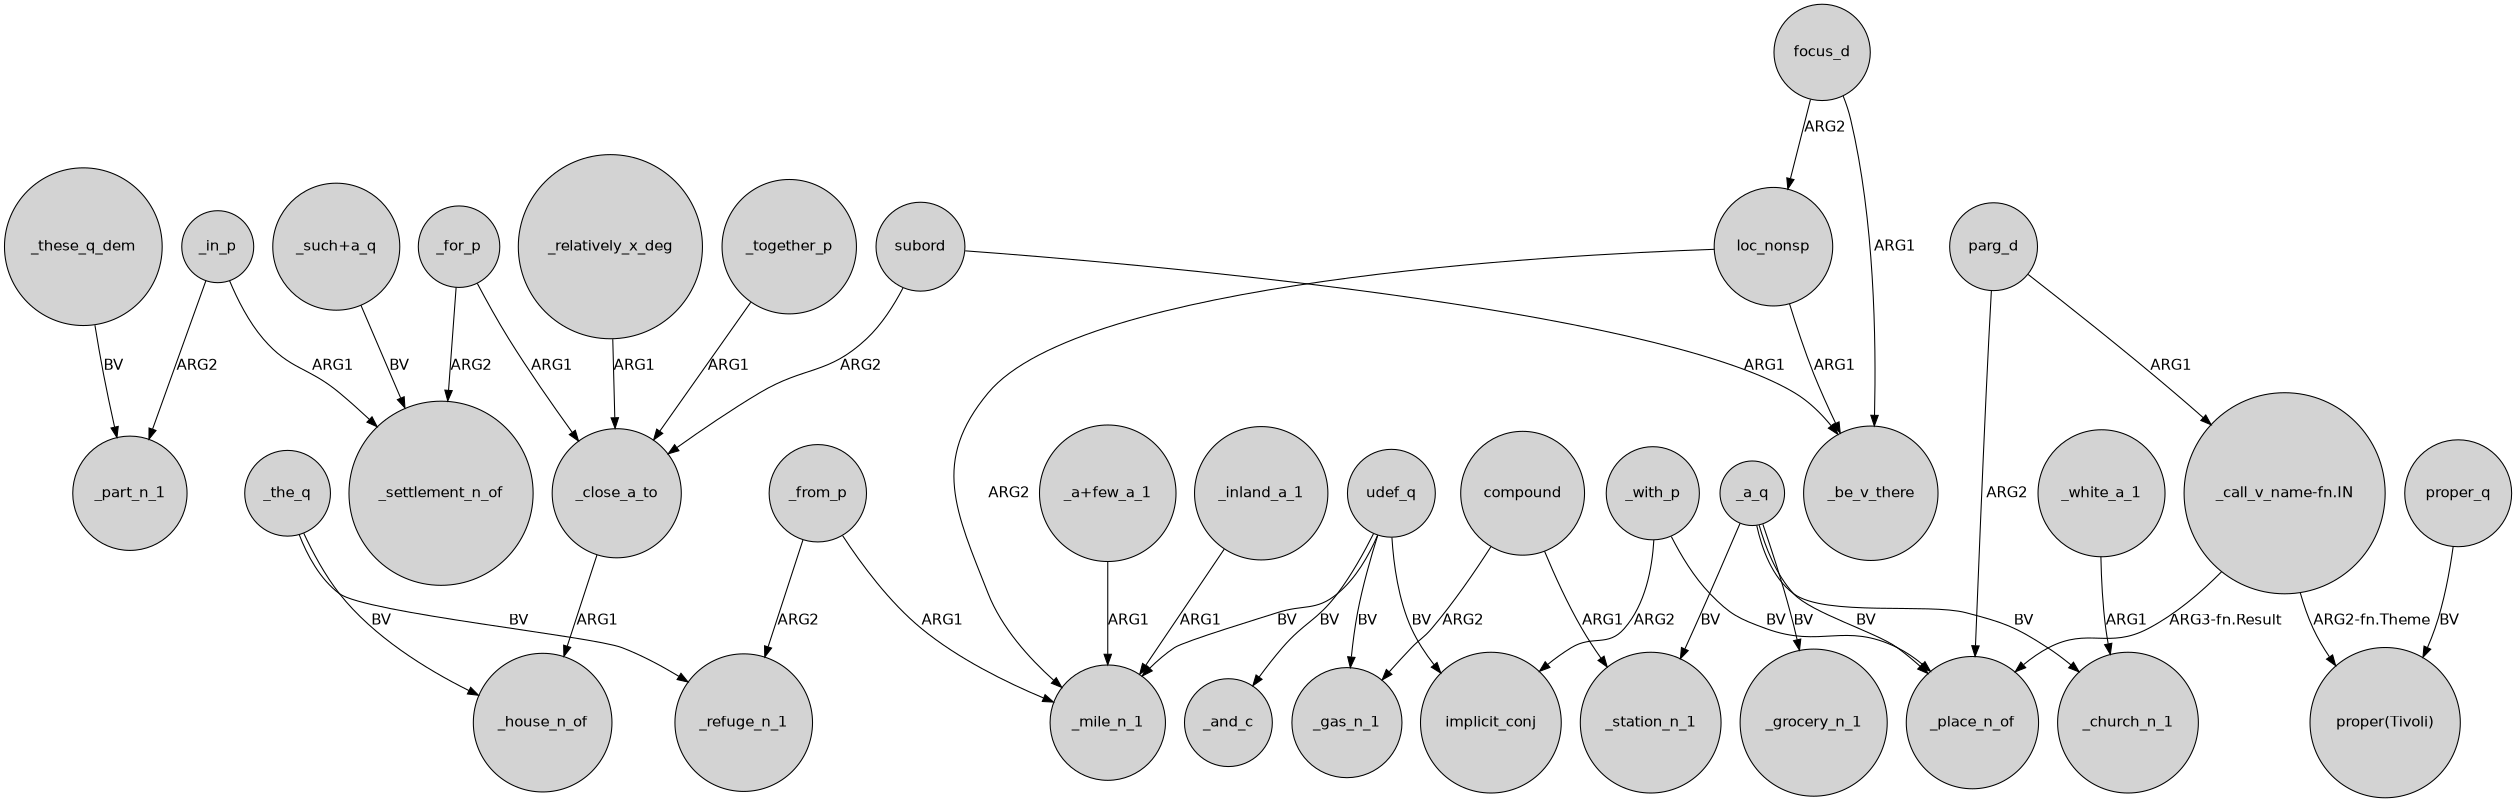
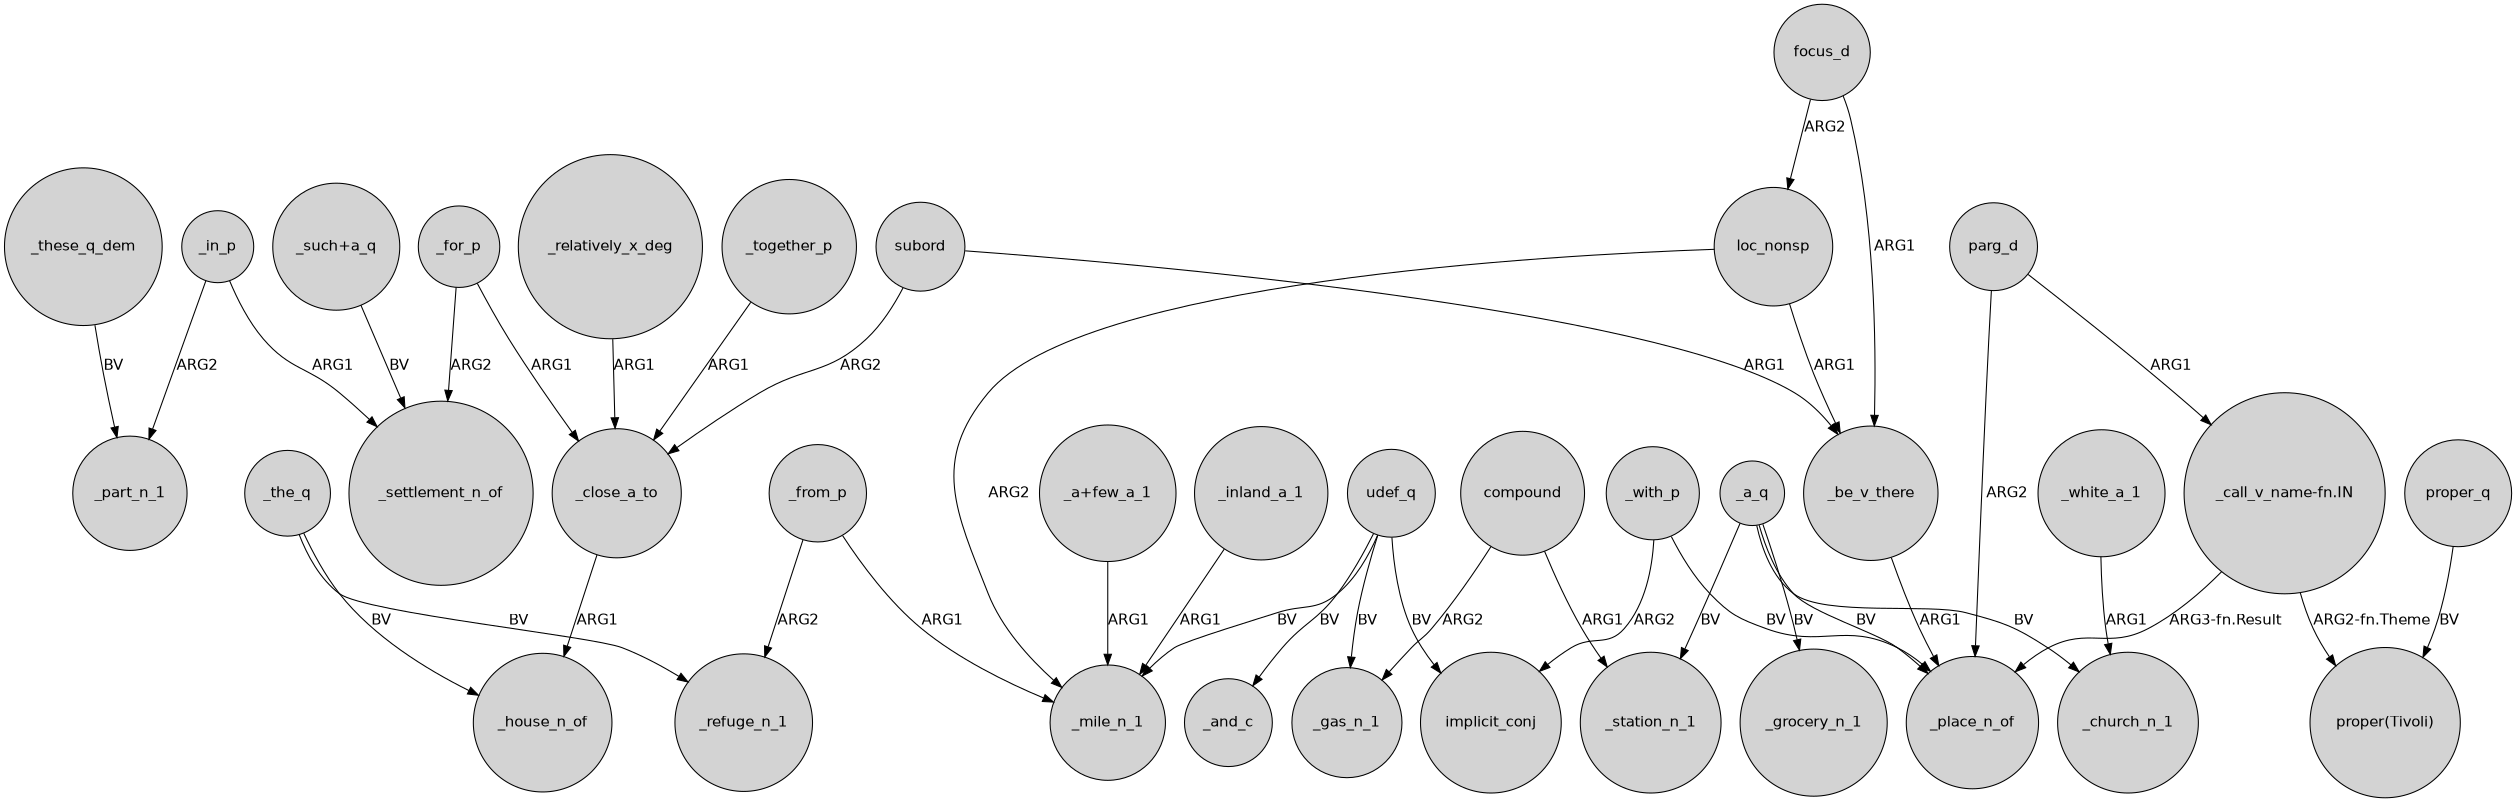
none -> (1907, 600)
